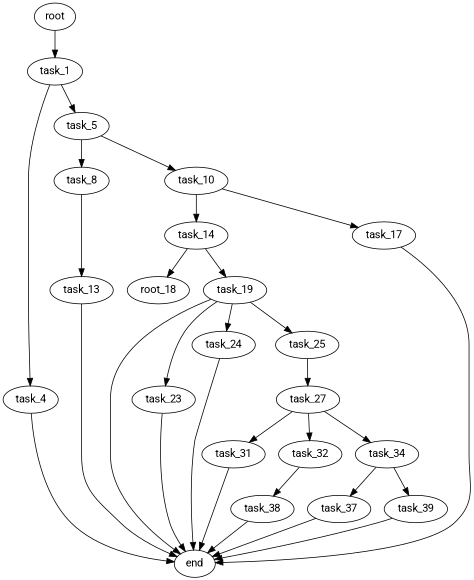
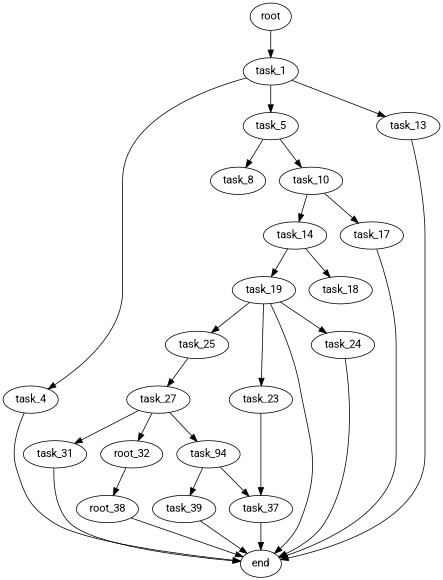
(82, 232) -> (335, 97)
(158, 290) -> (341, 290)
(310, 454) -> (132, 454)
(387, 454) -> (208, 454)
(162, 481) -> (261, 450)
(262, 509) -> (107, 509)
